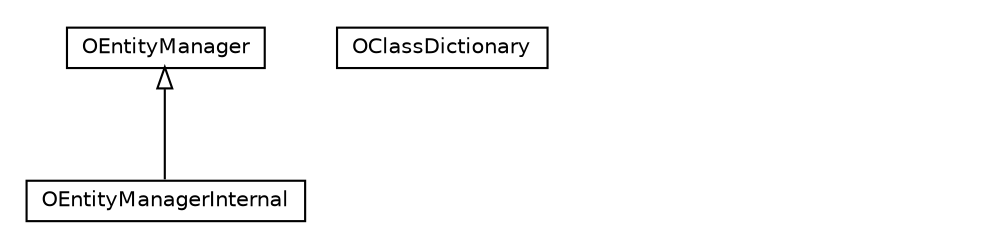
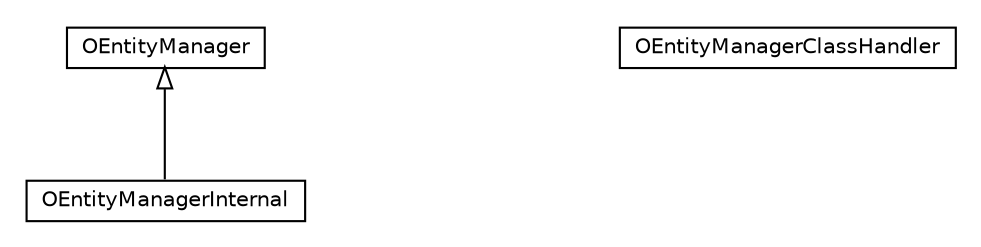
(441, 47) -> none
none -> (788, 47)
